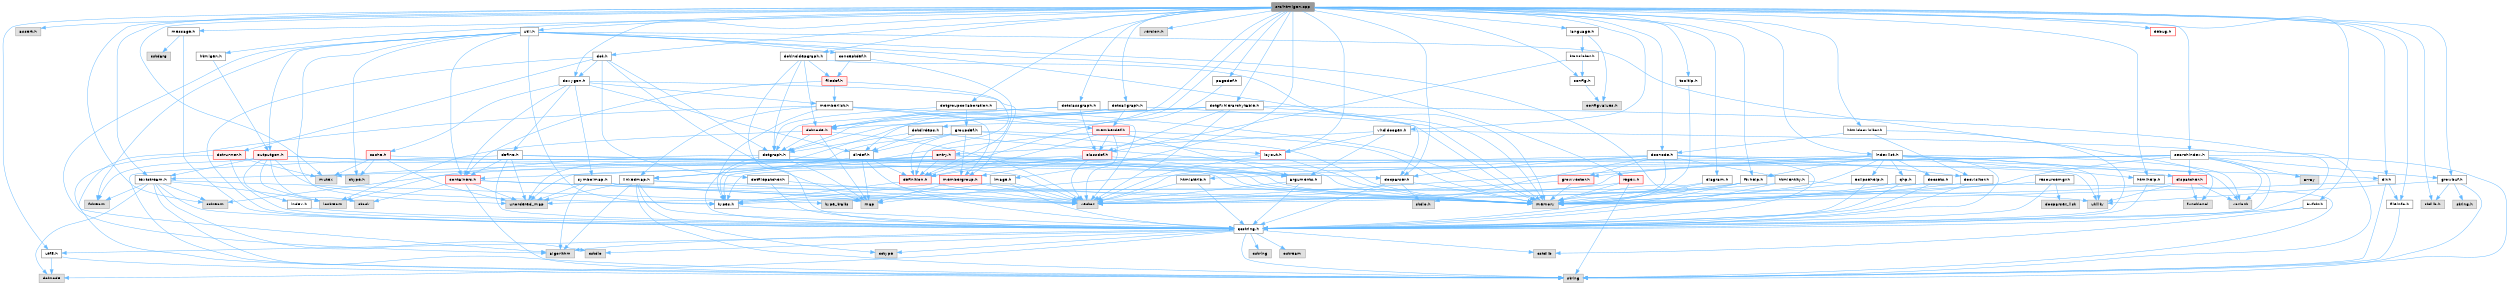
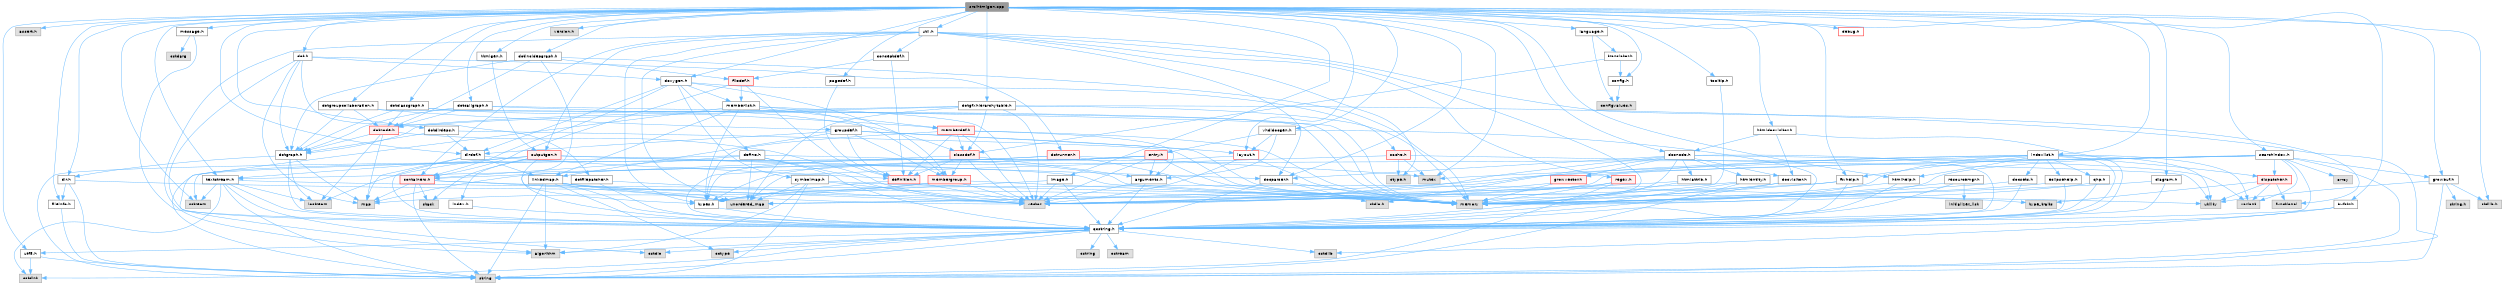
(931, 166) -> (1100, 178)
none -> (1688, 198)
(97, 204) -> none
(2061, 204) -> (1964, 204)
none -> (671, 272)
(52, 278) -> (31, 278)
